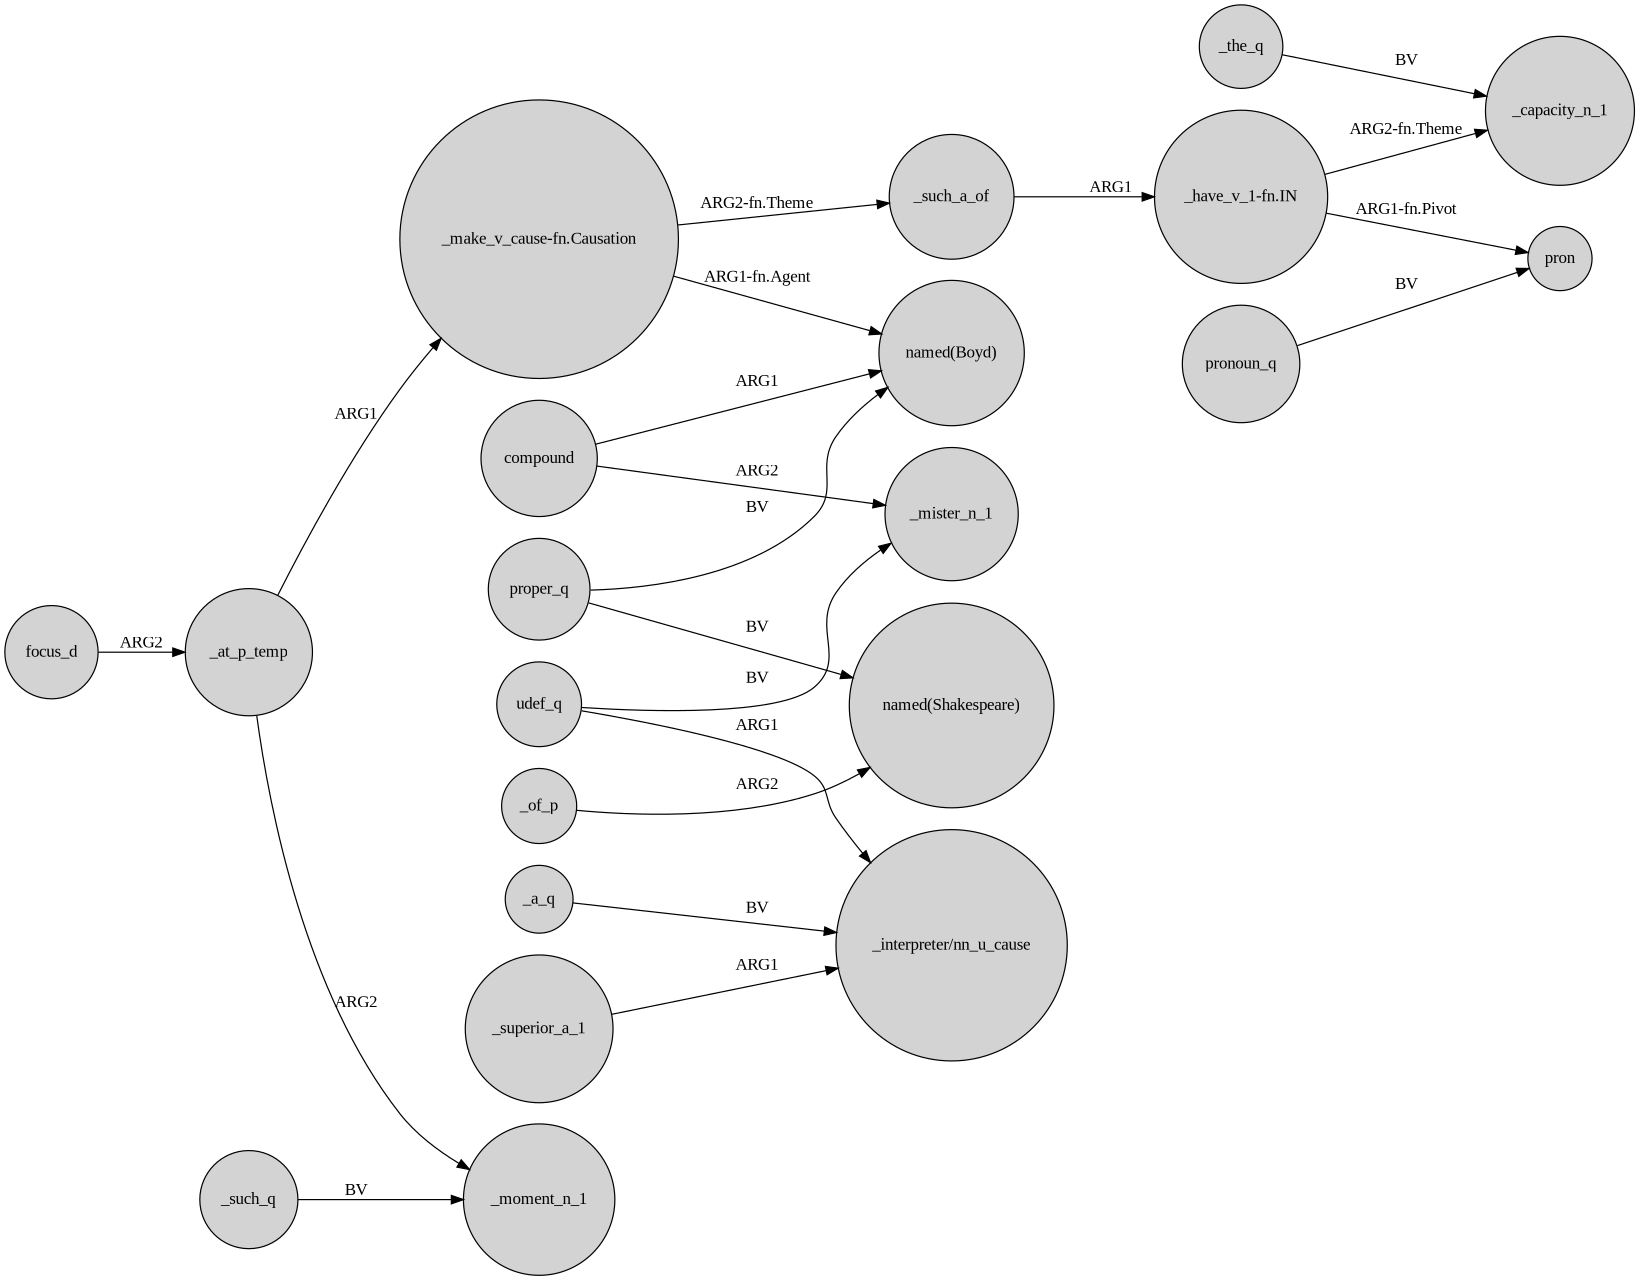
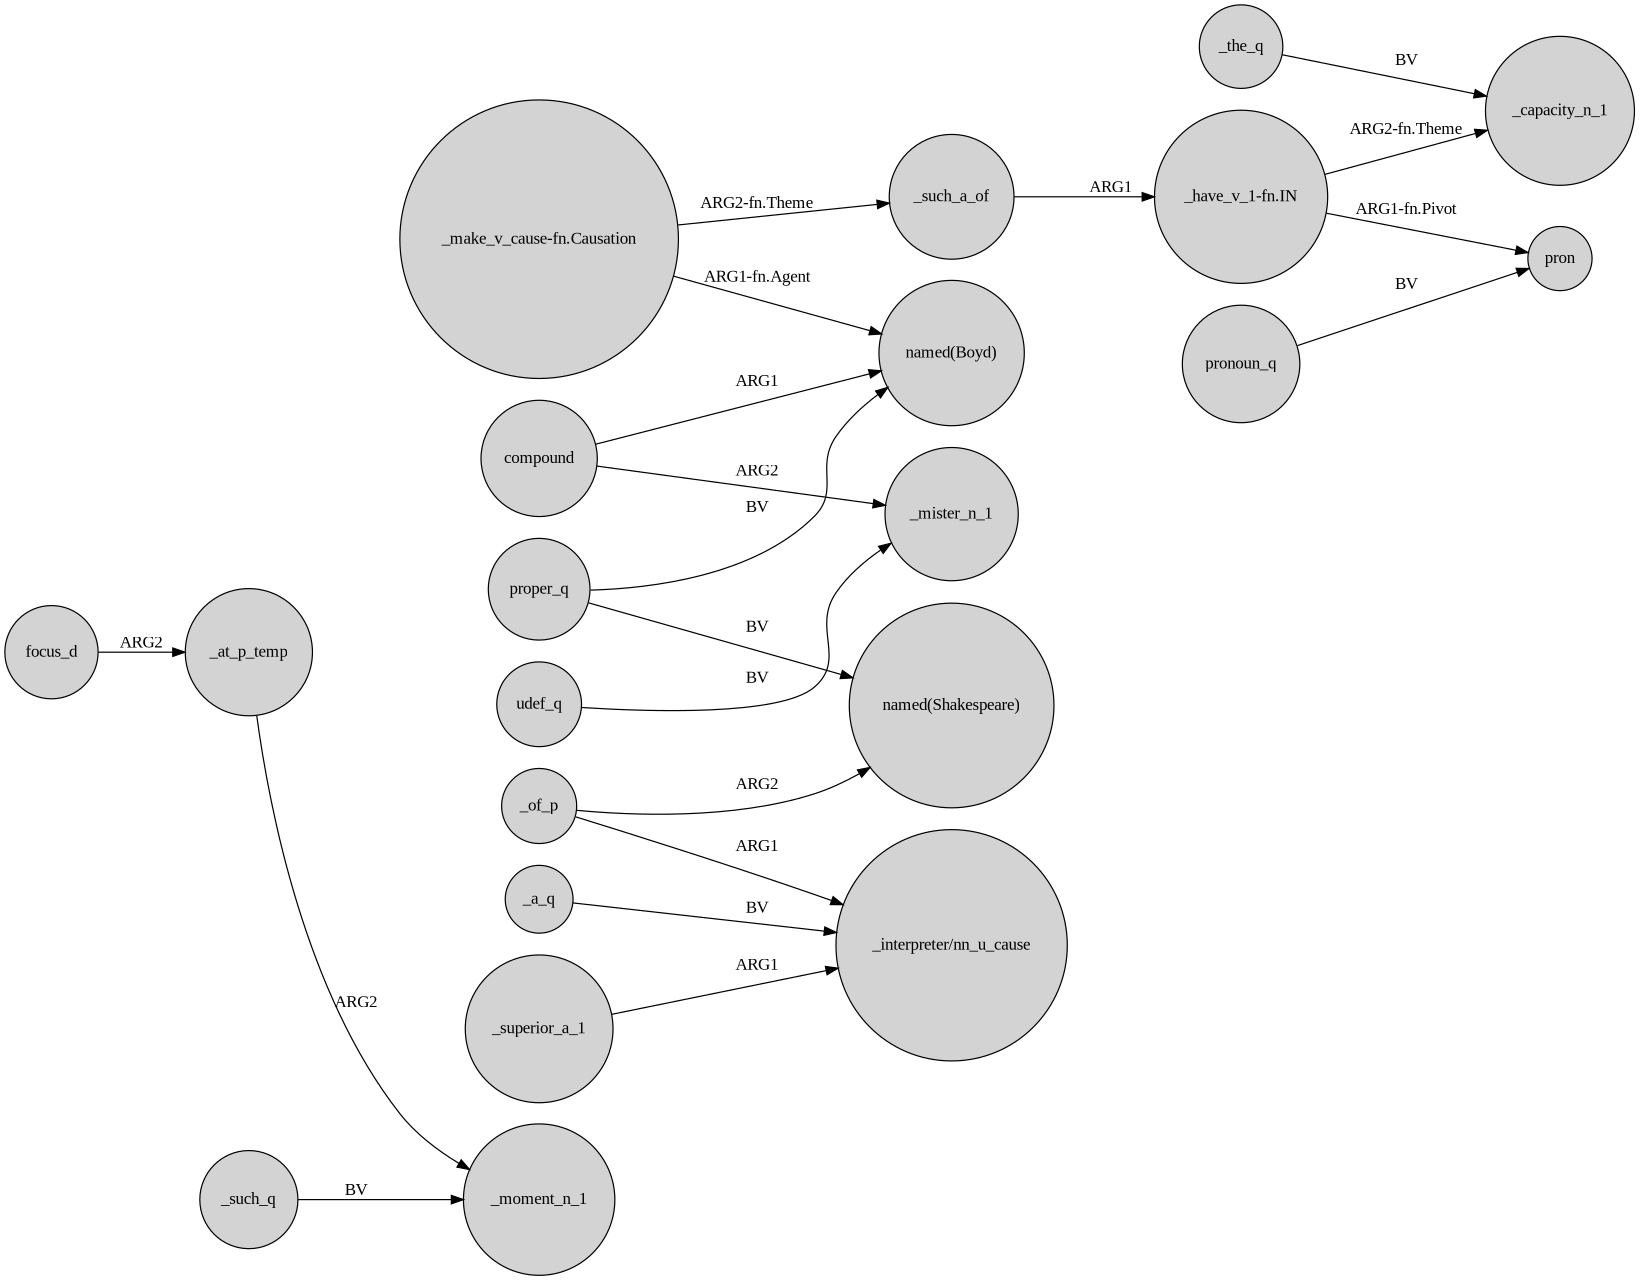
(349, 467) -> none
(745, 746) -> (704, 858)
